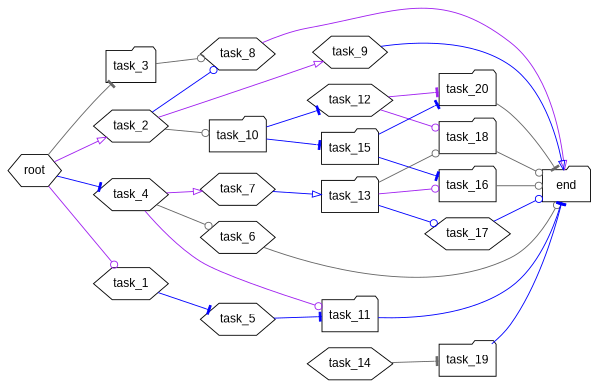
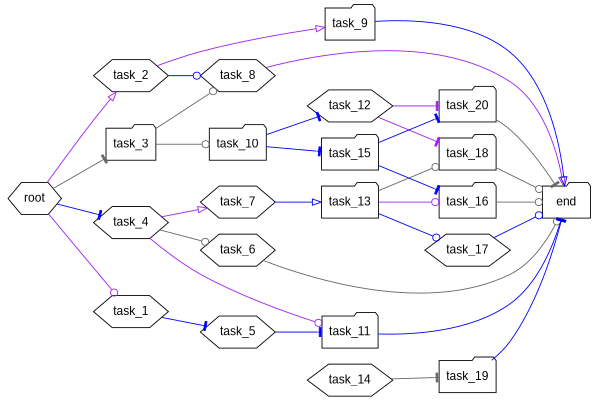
(350, 52) -> (350, 24)
(401, 116) -> (401, 127)
(183, 131) -> (179, 144)
